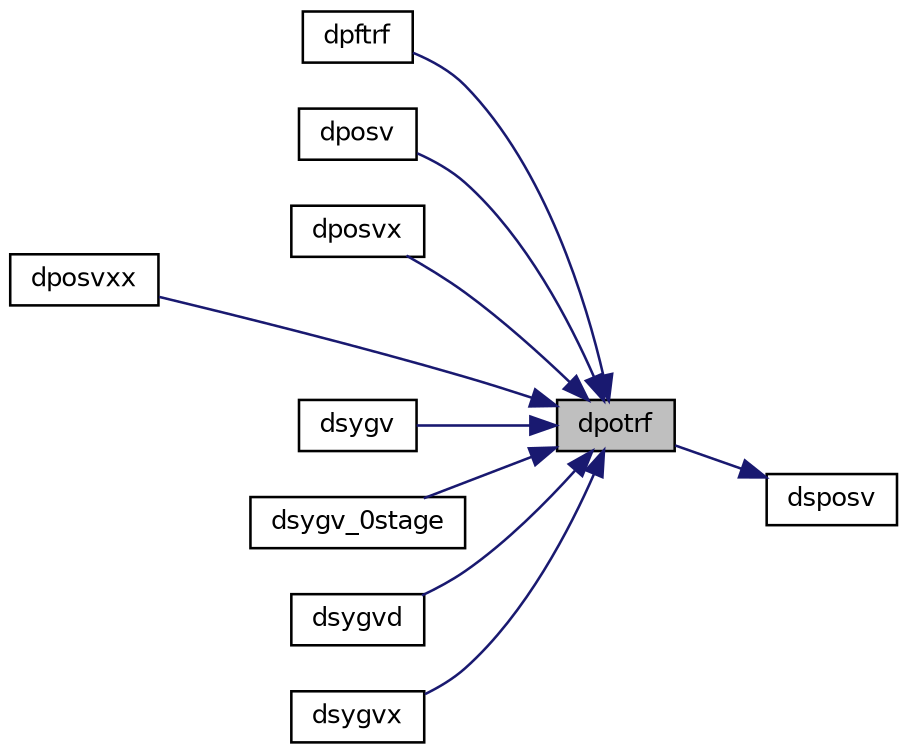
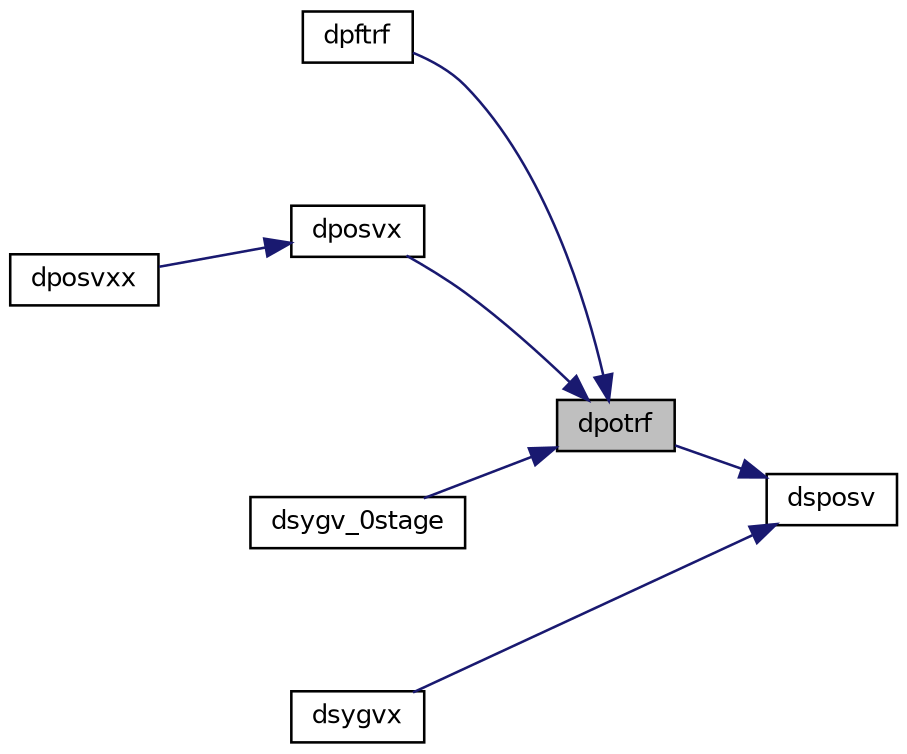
(358, 134) -> none
(347, 344) -> (212, 257)
(358, 425) -> none
(526, 598) -> (583, 614)
(358, 620) -> none
